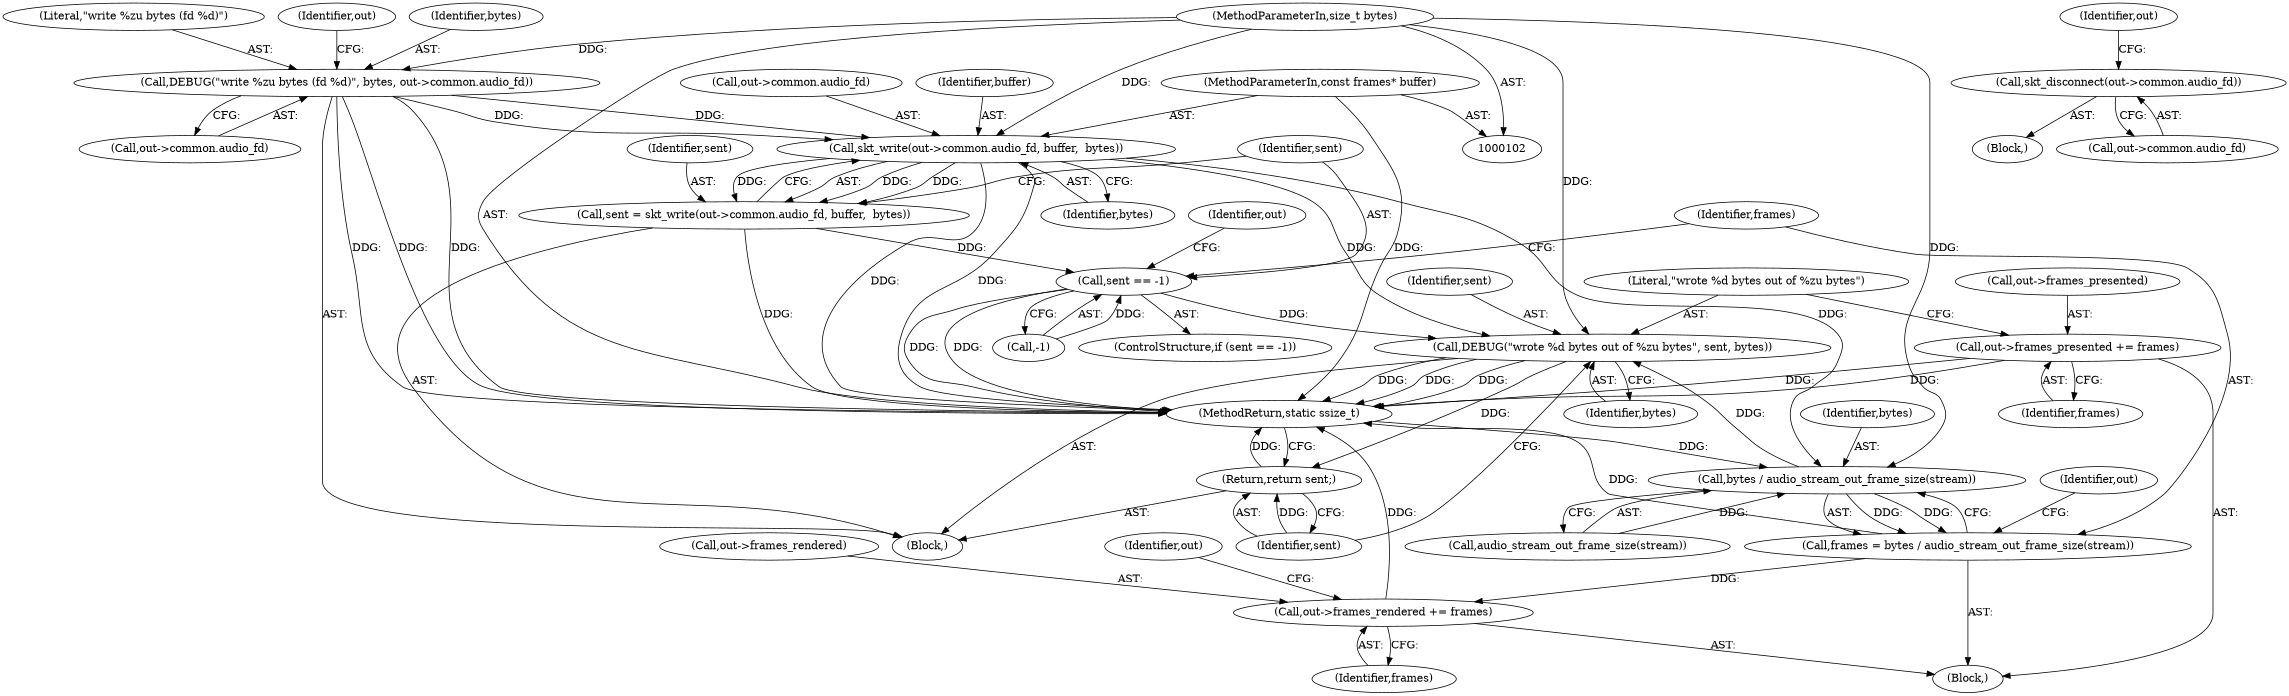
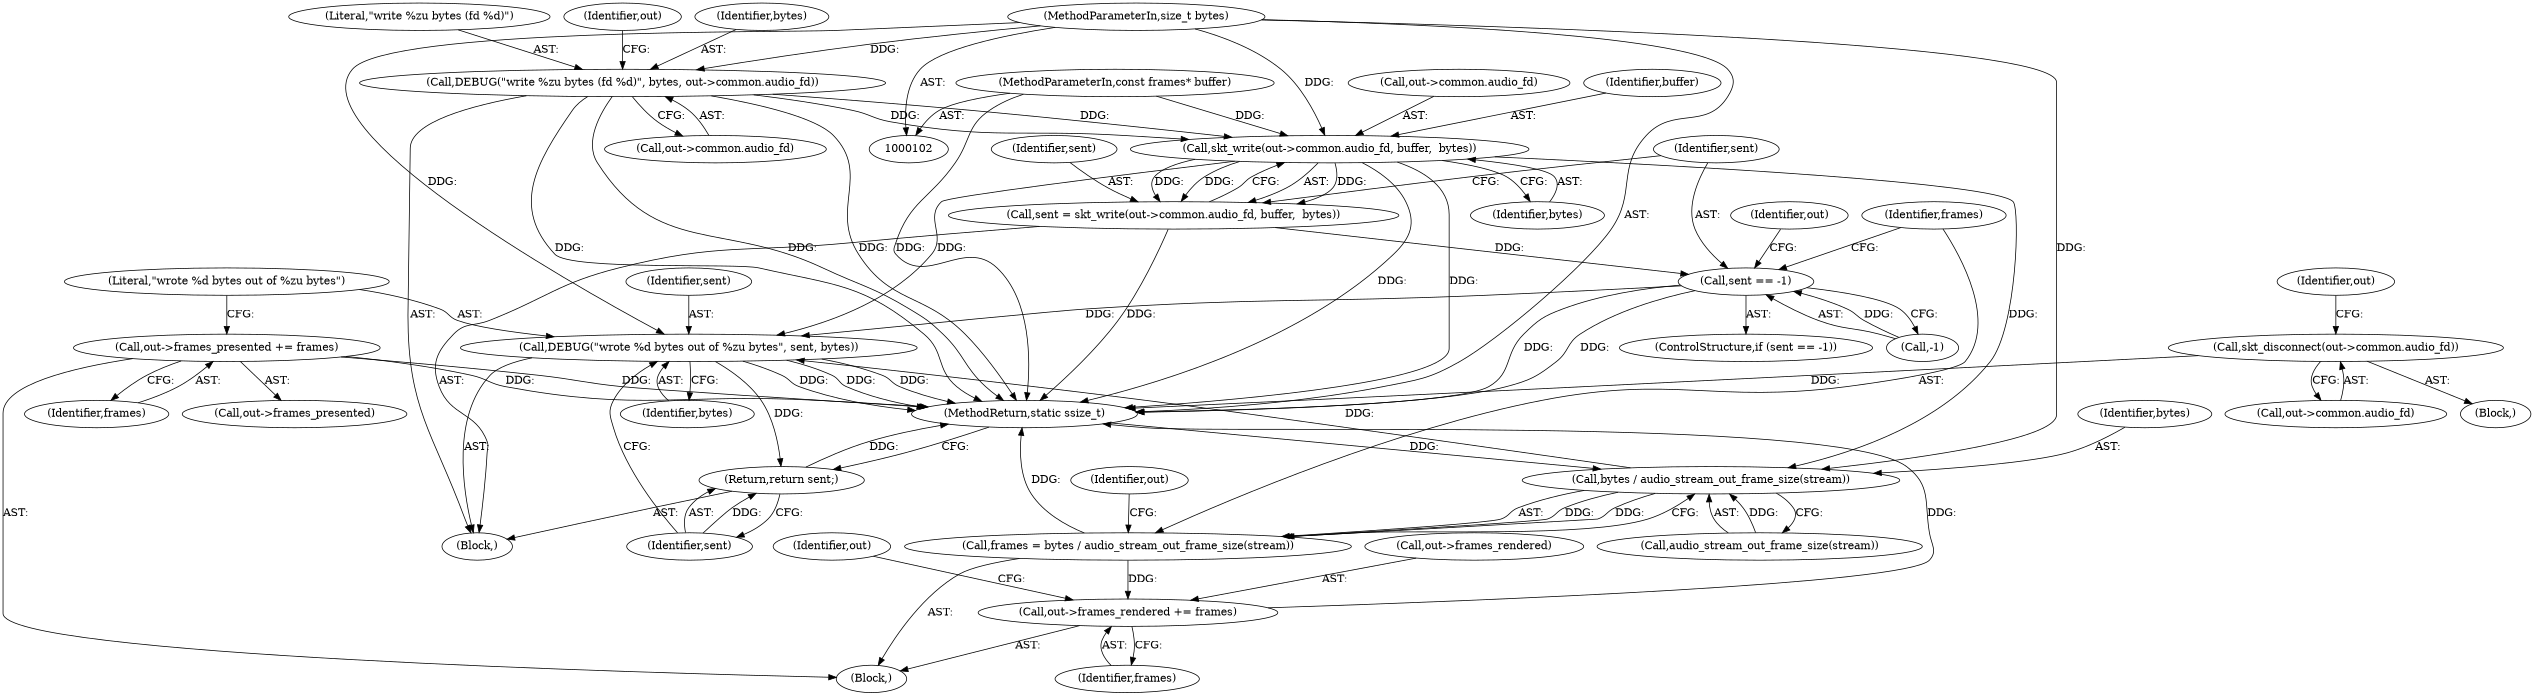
(1184, 116) -> (1252, 116)
(2068, 311) -> (258, 378)
none -> (1667, 383)
